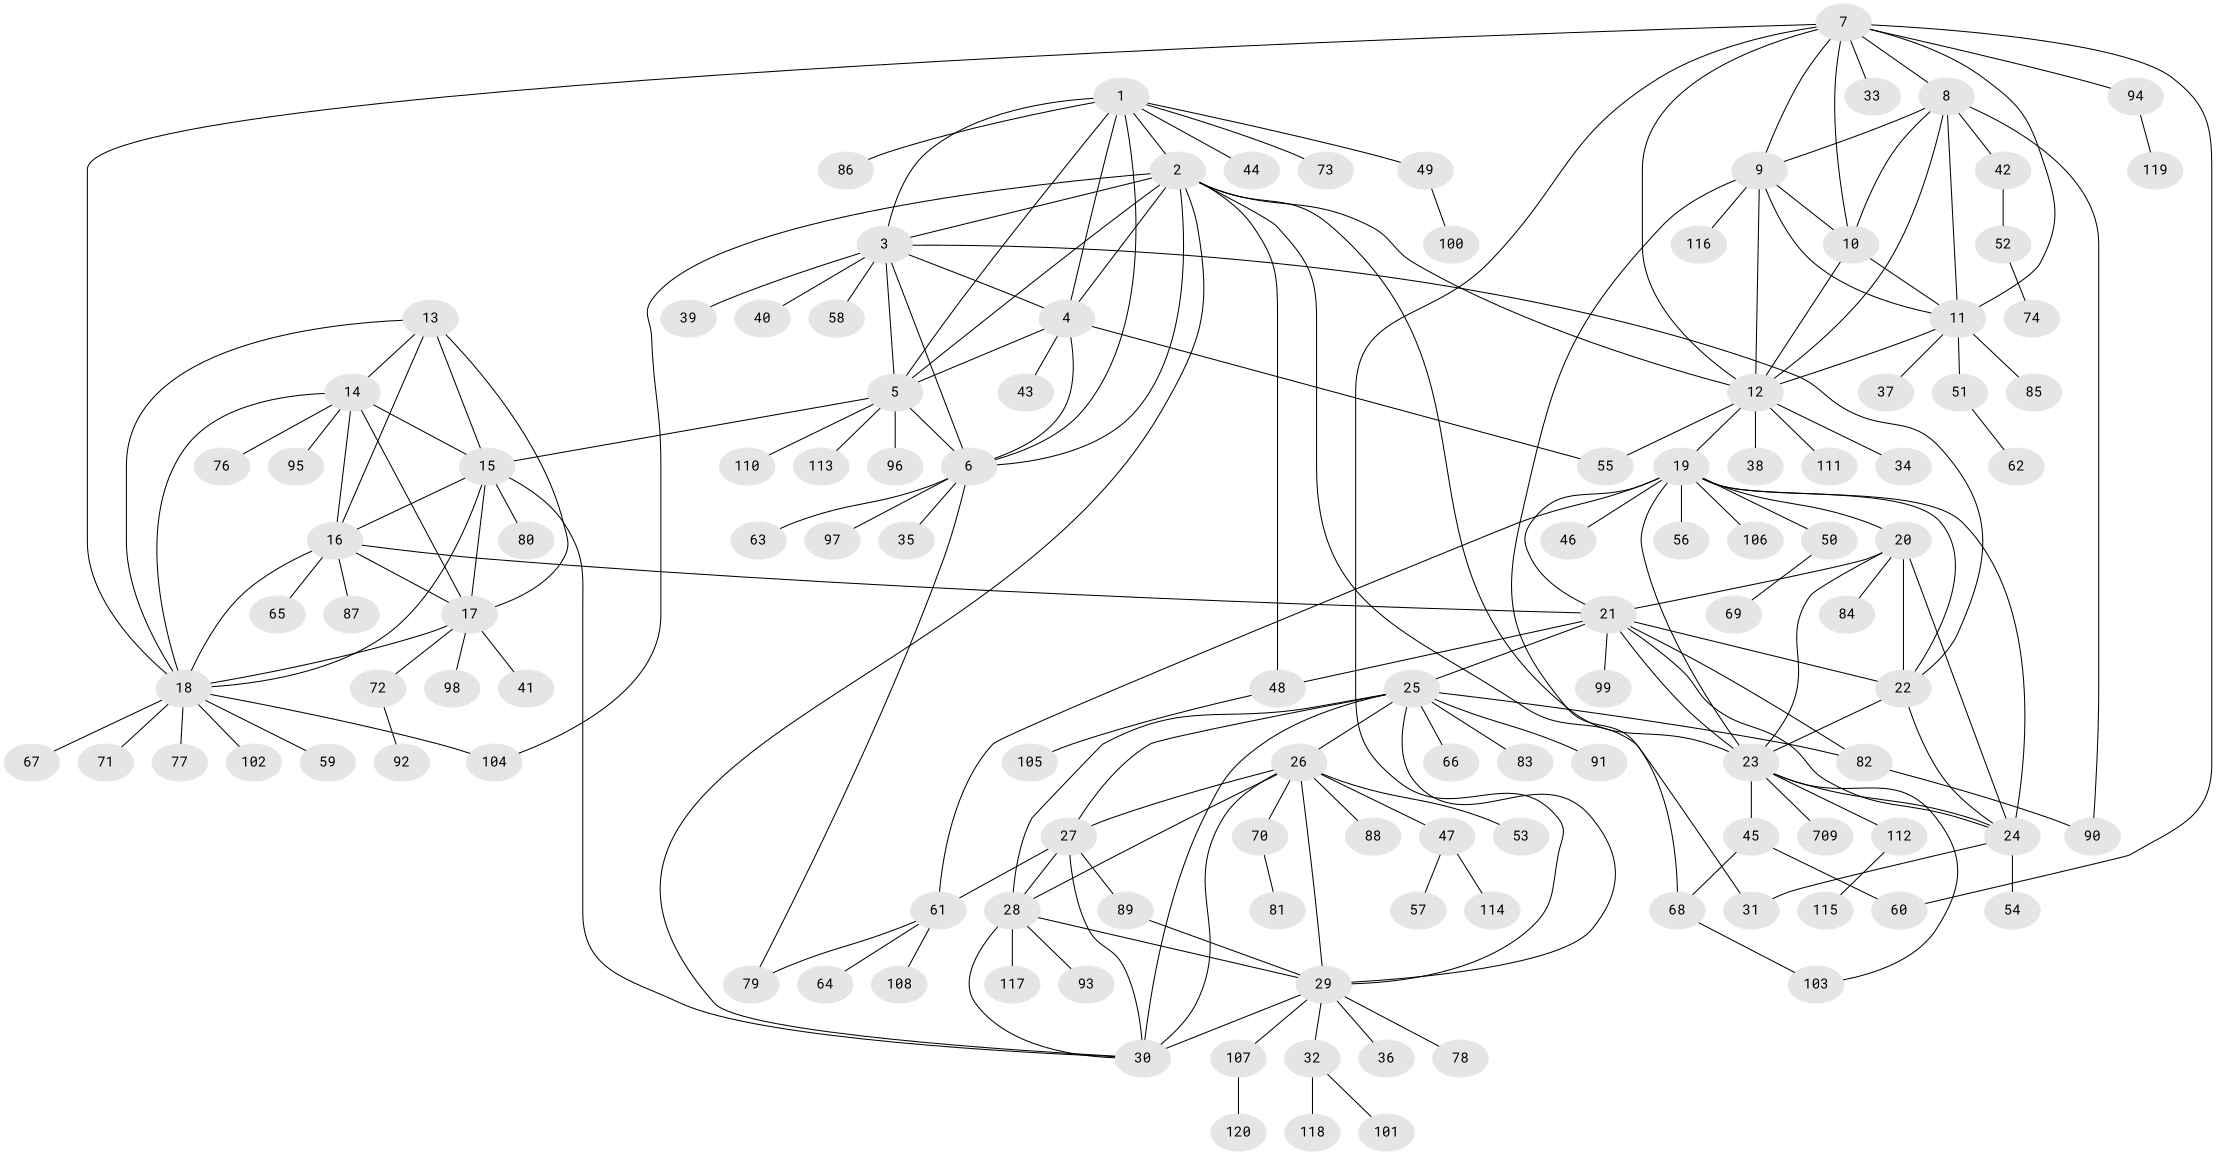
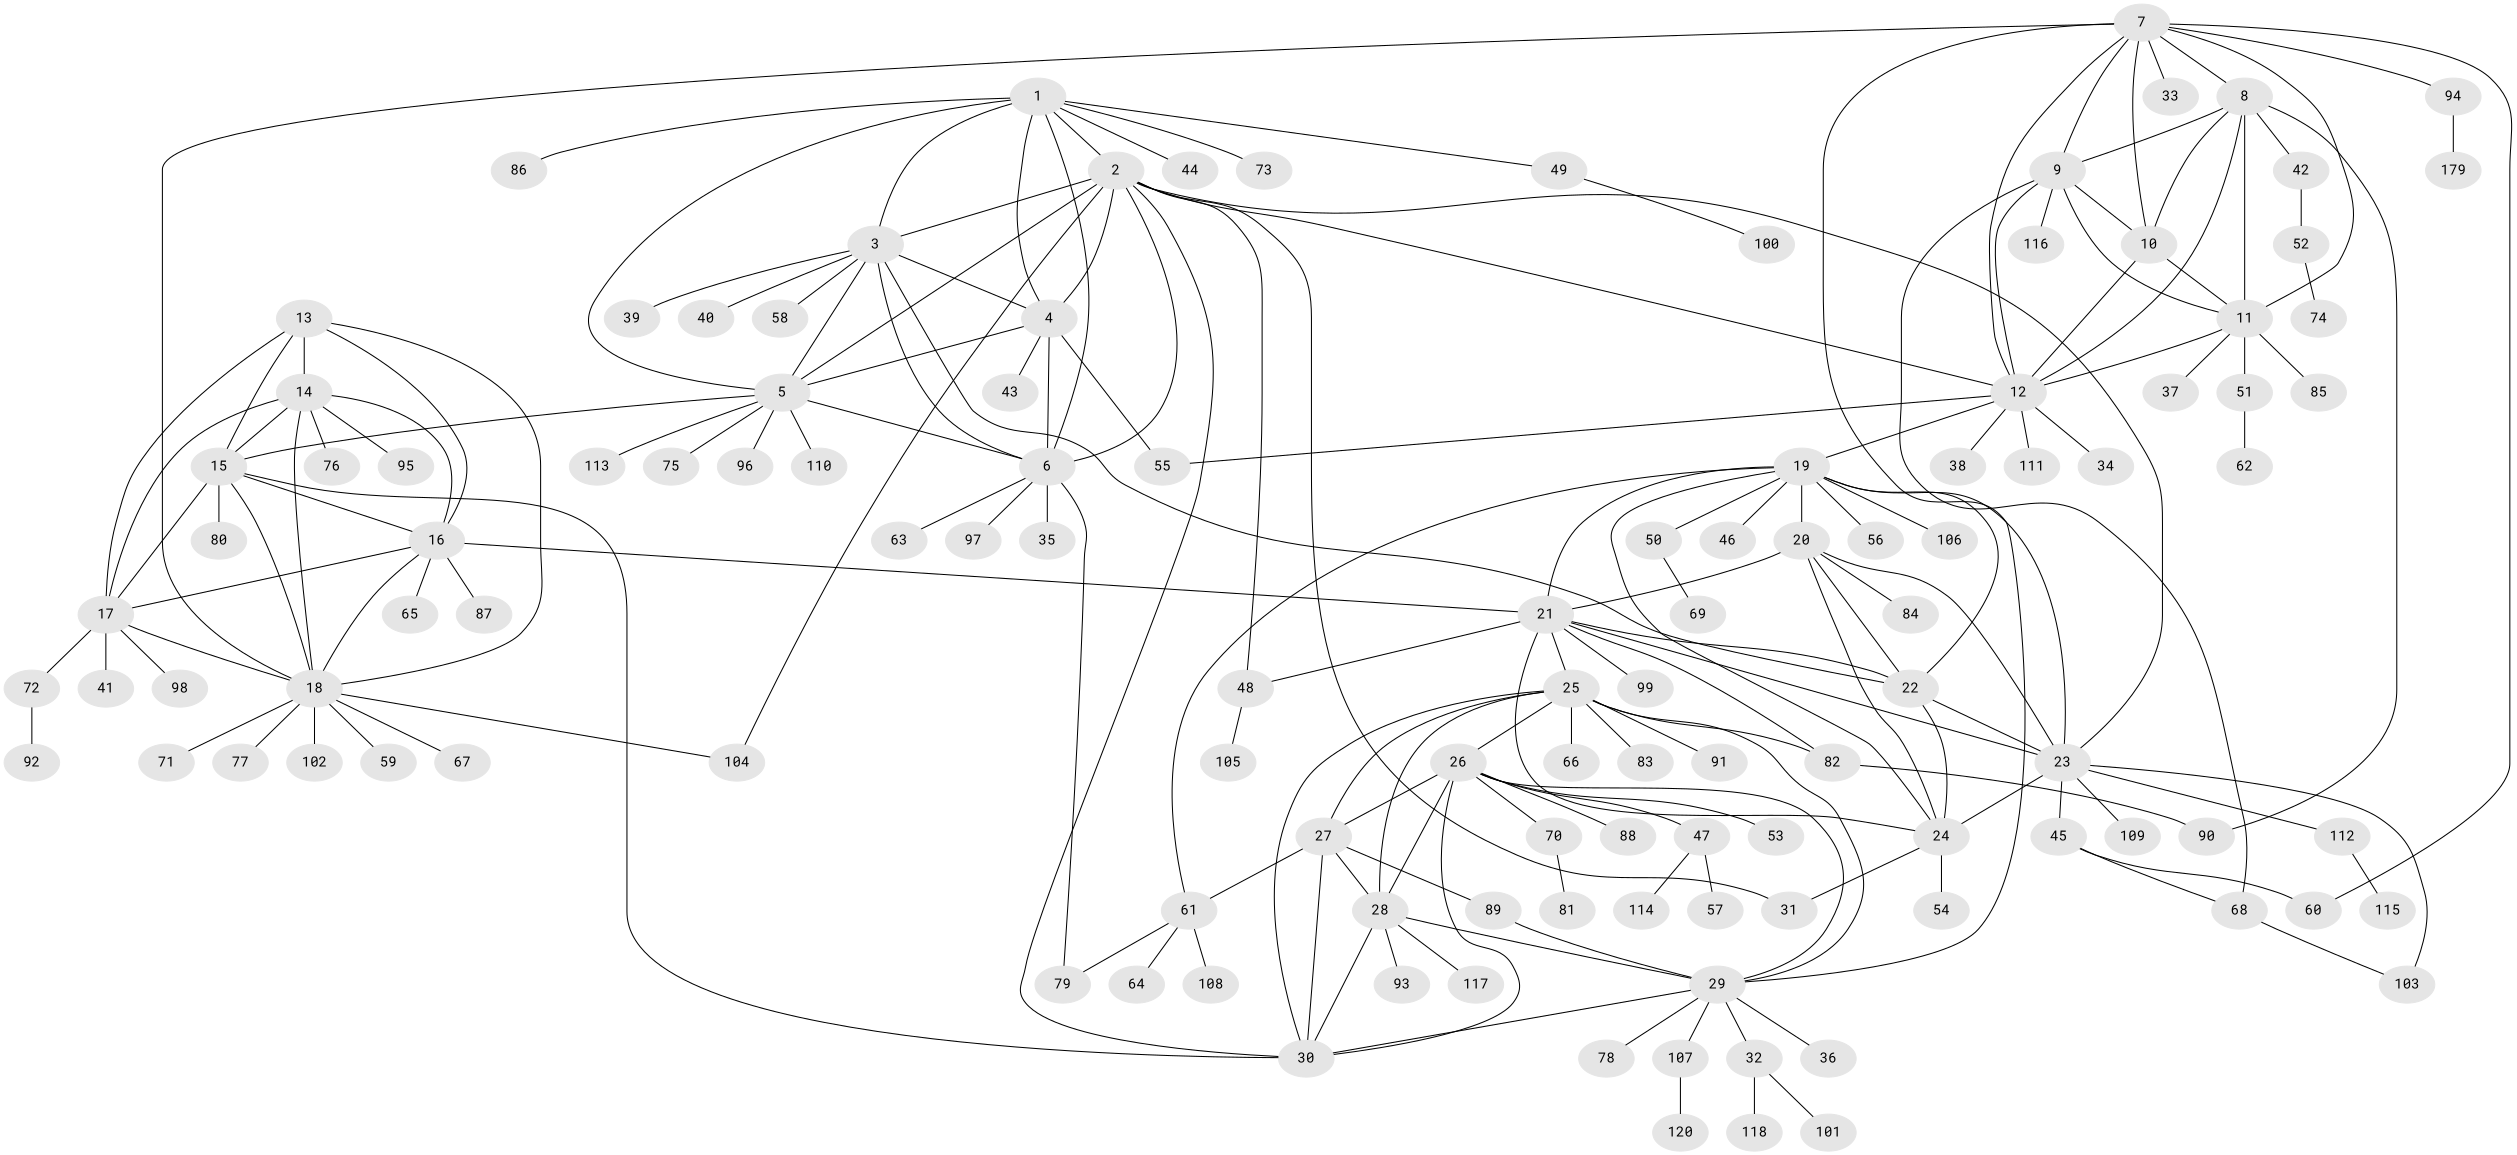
(2155, 171) -> (2453, 171)
none -> (671, 467)
(1825, 837) -> (2133, 837)
